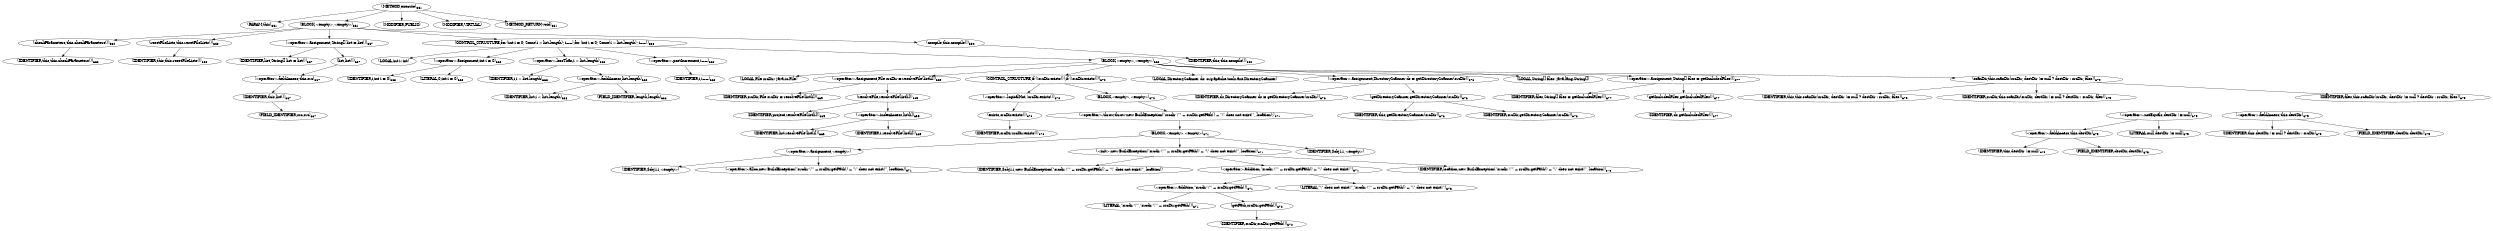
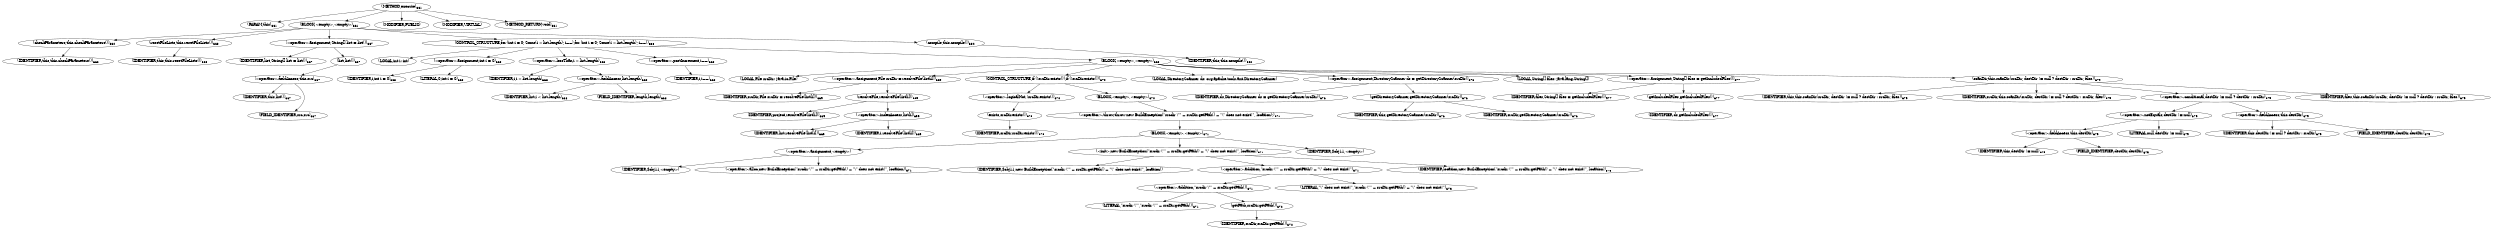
(1609, 97) -> (1609, 97)
none -> (2216, 98)
(276, 106) -> (304, 96)
